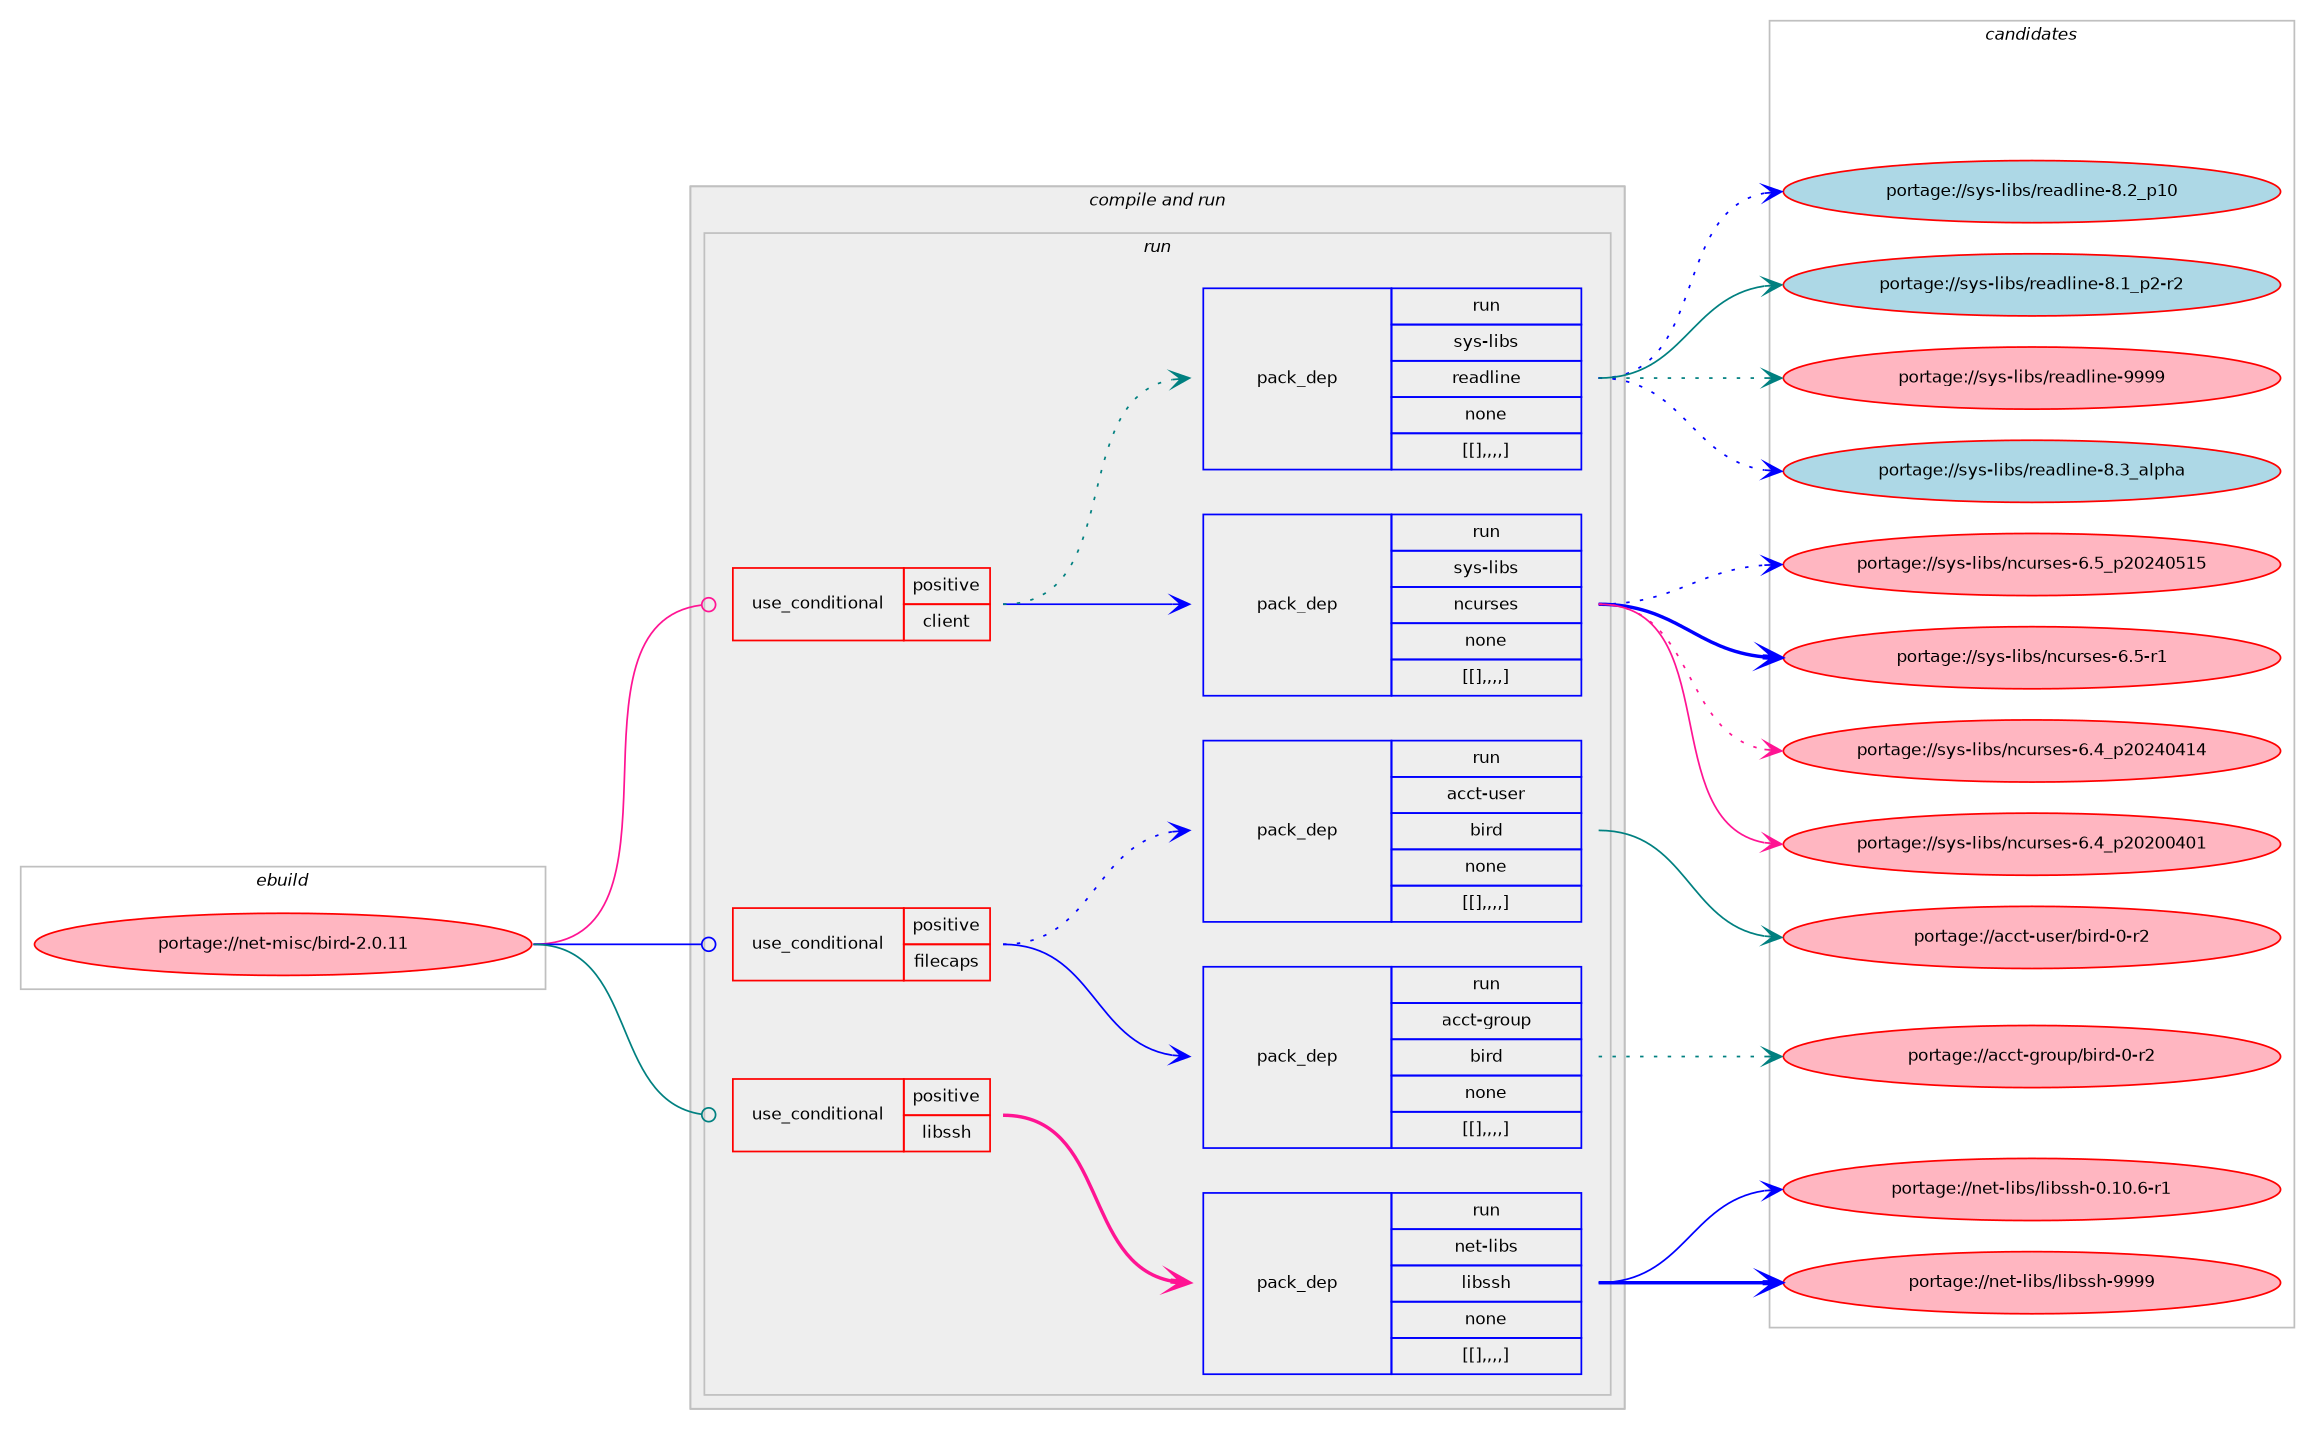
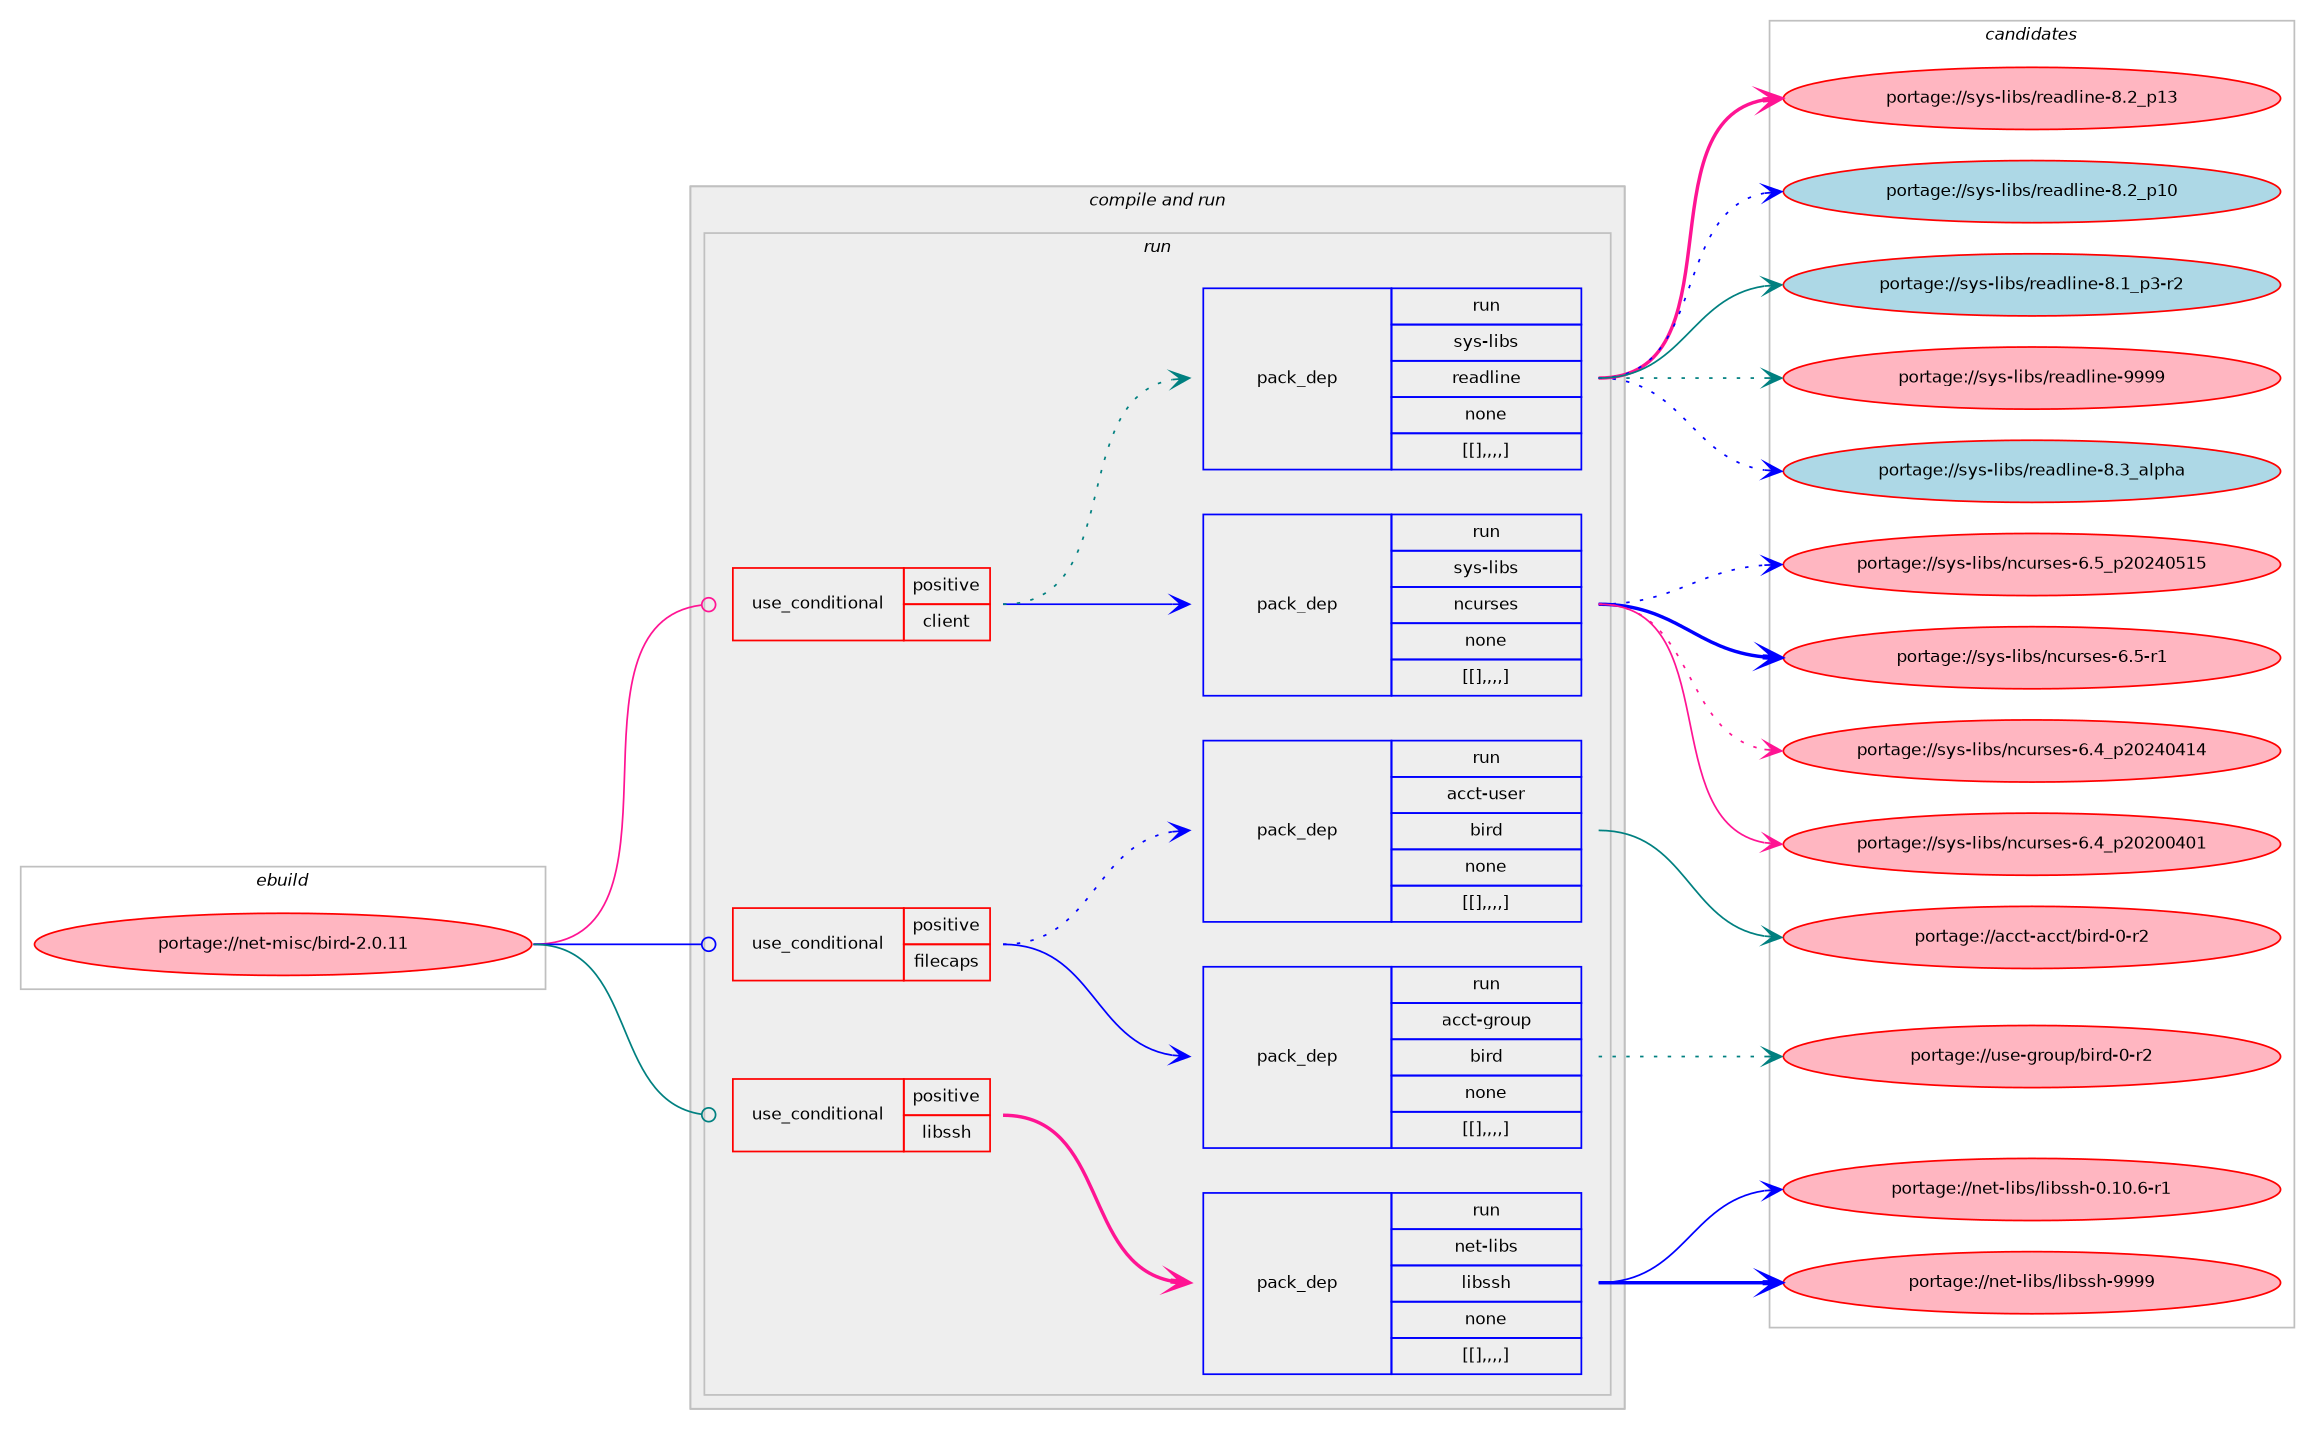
none -> (2032, 98)
(2032, 285) -> (2032, 285)
(2032, 937) -> (2032, 937)
(2032, 1057) -> (2032, 1057)
